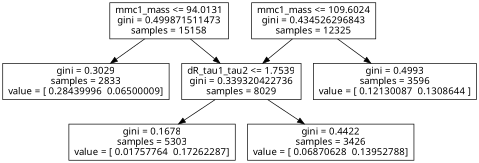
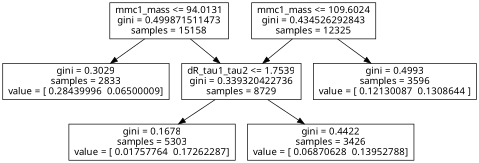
(314, 21) -> (314, 21)
(241, 81) -> (241, 81)
